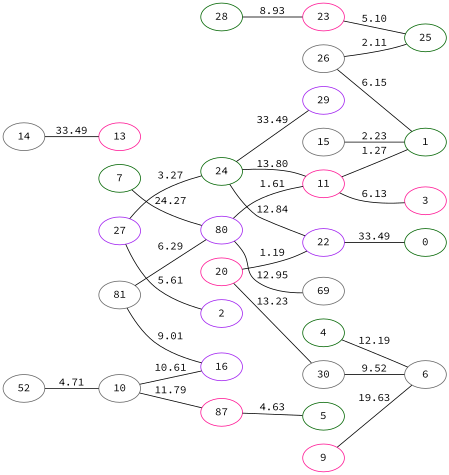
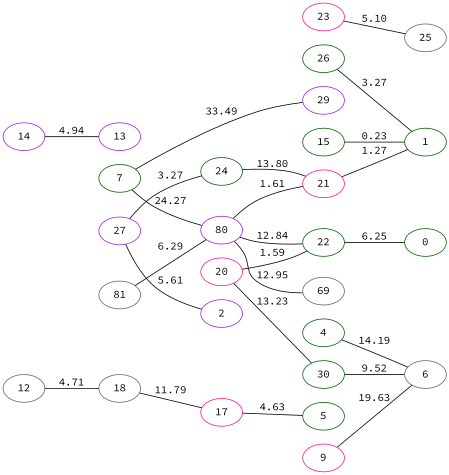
(222, 17) -> none
(425, 38) -> (425, 38)
(376, 52) -> none
(324, 59) -> (324, 59)
(375, 83) -> (375, 83)
(72, 131) -> (72, 131)
(272, 136) -> (216, 128)
(375, 136) -> (375, 136)
(24, 137) -> (24, 137)
(120, 137) -> (120, 137)
(324, 142) -> (324, 142)
(324, 184) -> (324, 184)
(425, 201) -> none
(262, 218) -> (271, 243)
(375, 237) -> (375, 237)
(324, 242) -> (324, 242)
(273, 253) -> (273, 253)
(375, 341) -> (375, 341)
(222, 367) -> none
(324, 375) -> (324, 375)
(24, 388) -> (24, 388)
(120, 388) -> (120, 388)
(222, 412) -> (222, 412)
